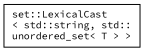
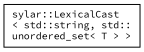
(72, 26) -> (72, 26)
